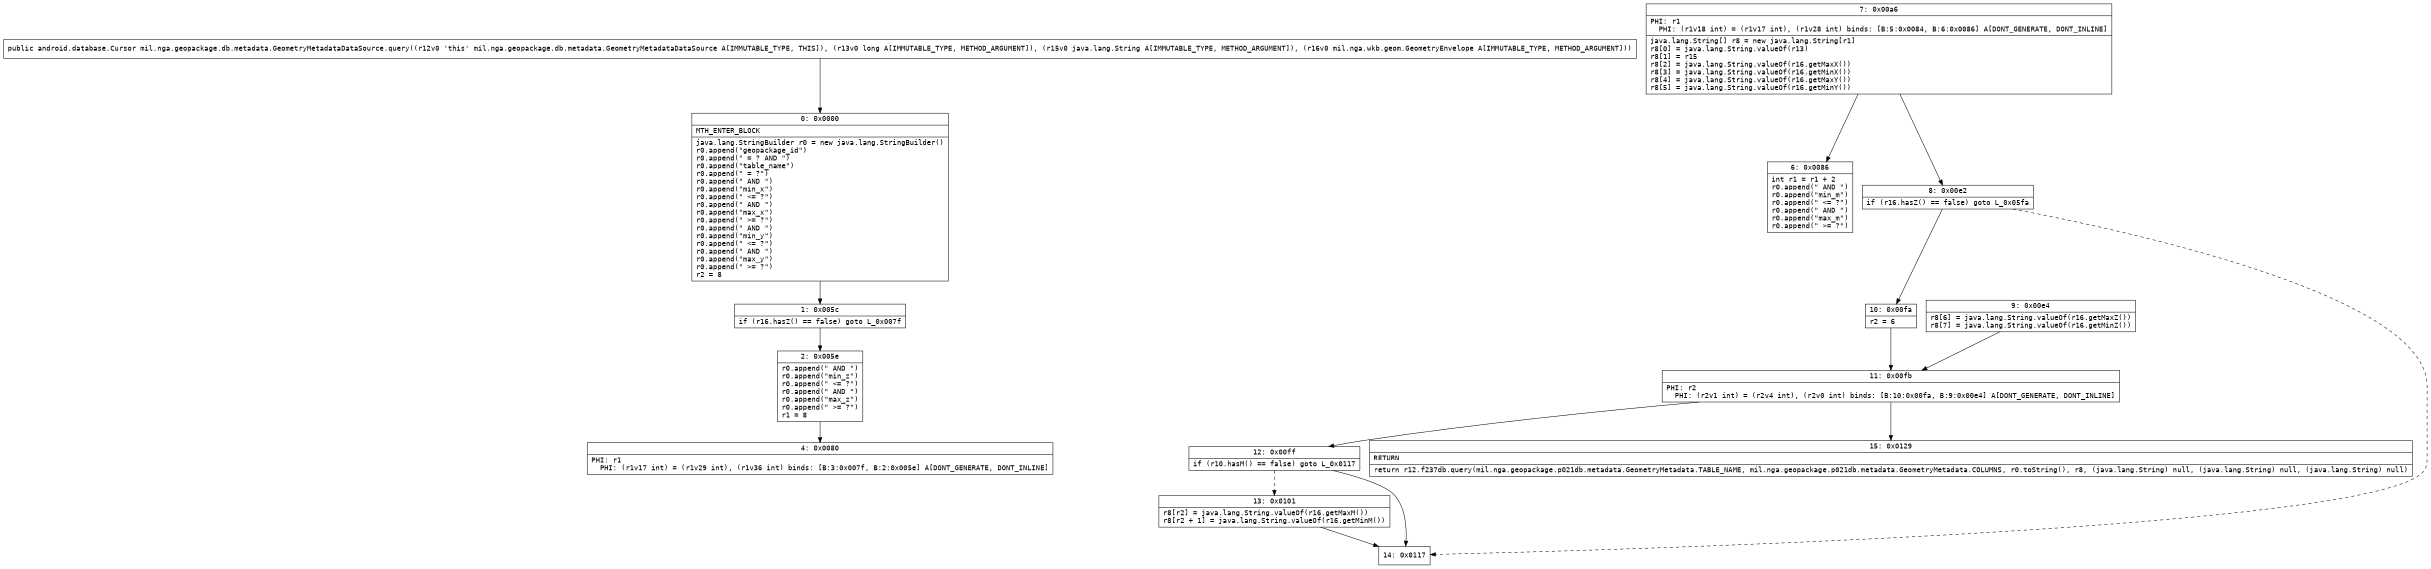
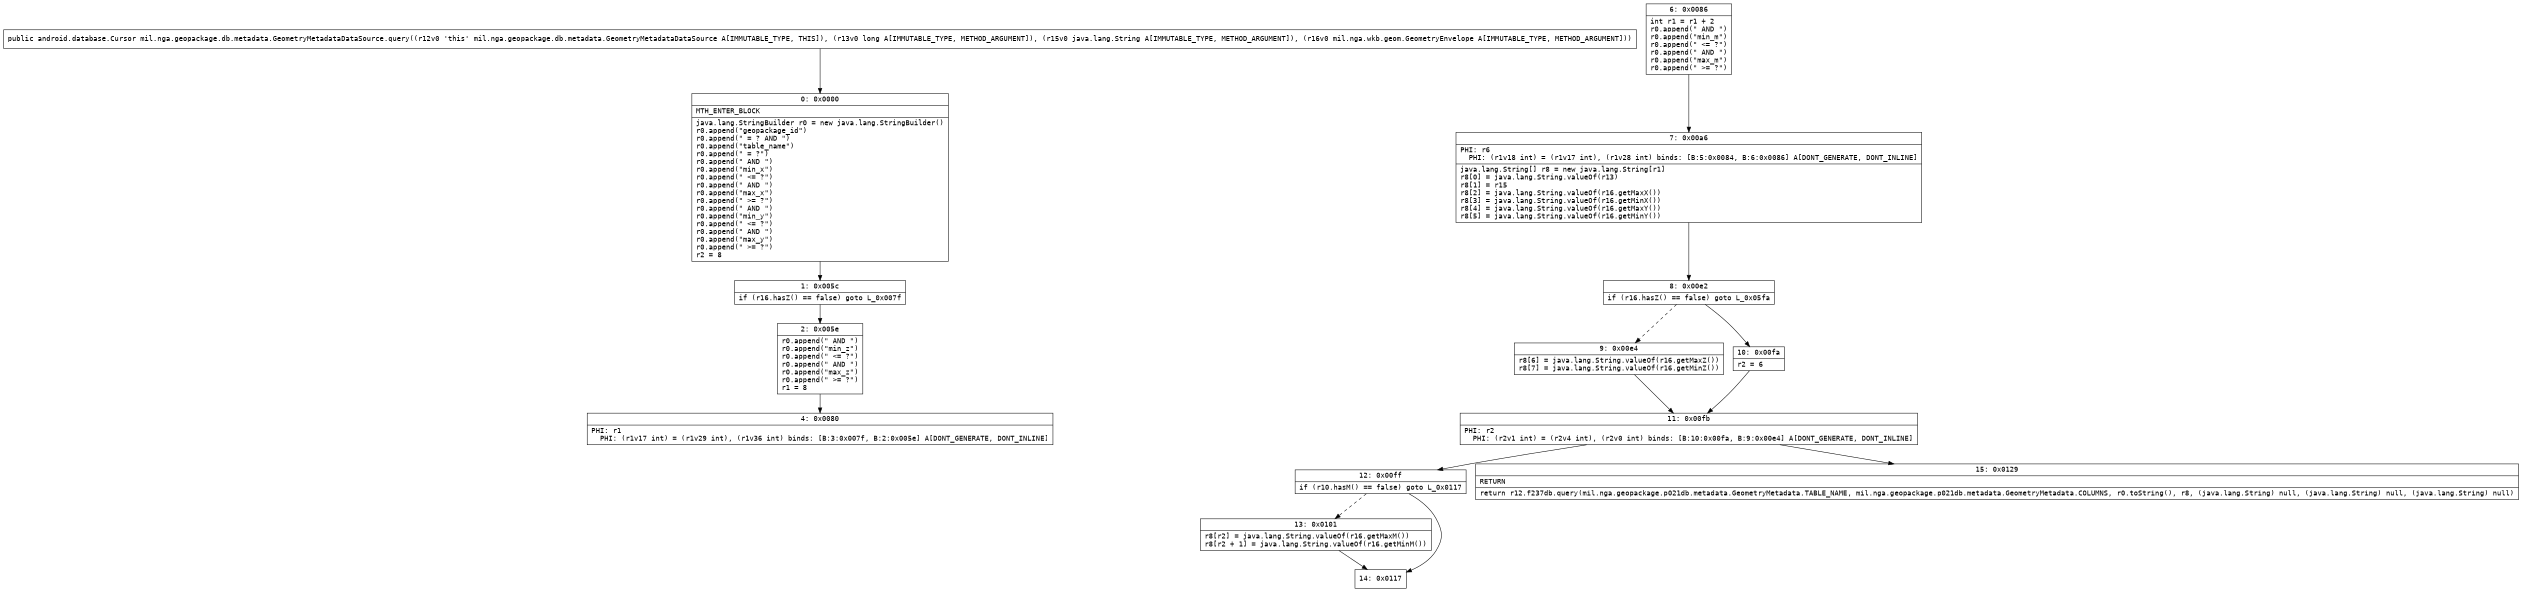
(1668, 21) -> (1477, 150)
(1843, 126) -> (1689, 101)
(2208, 515) -> (1658, 322)
